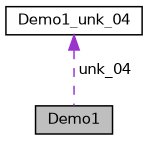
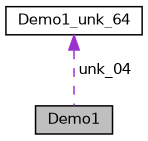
(74, 21) -> (74, 21)
